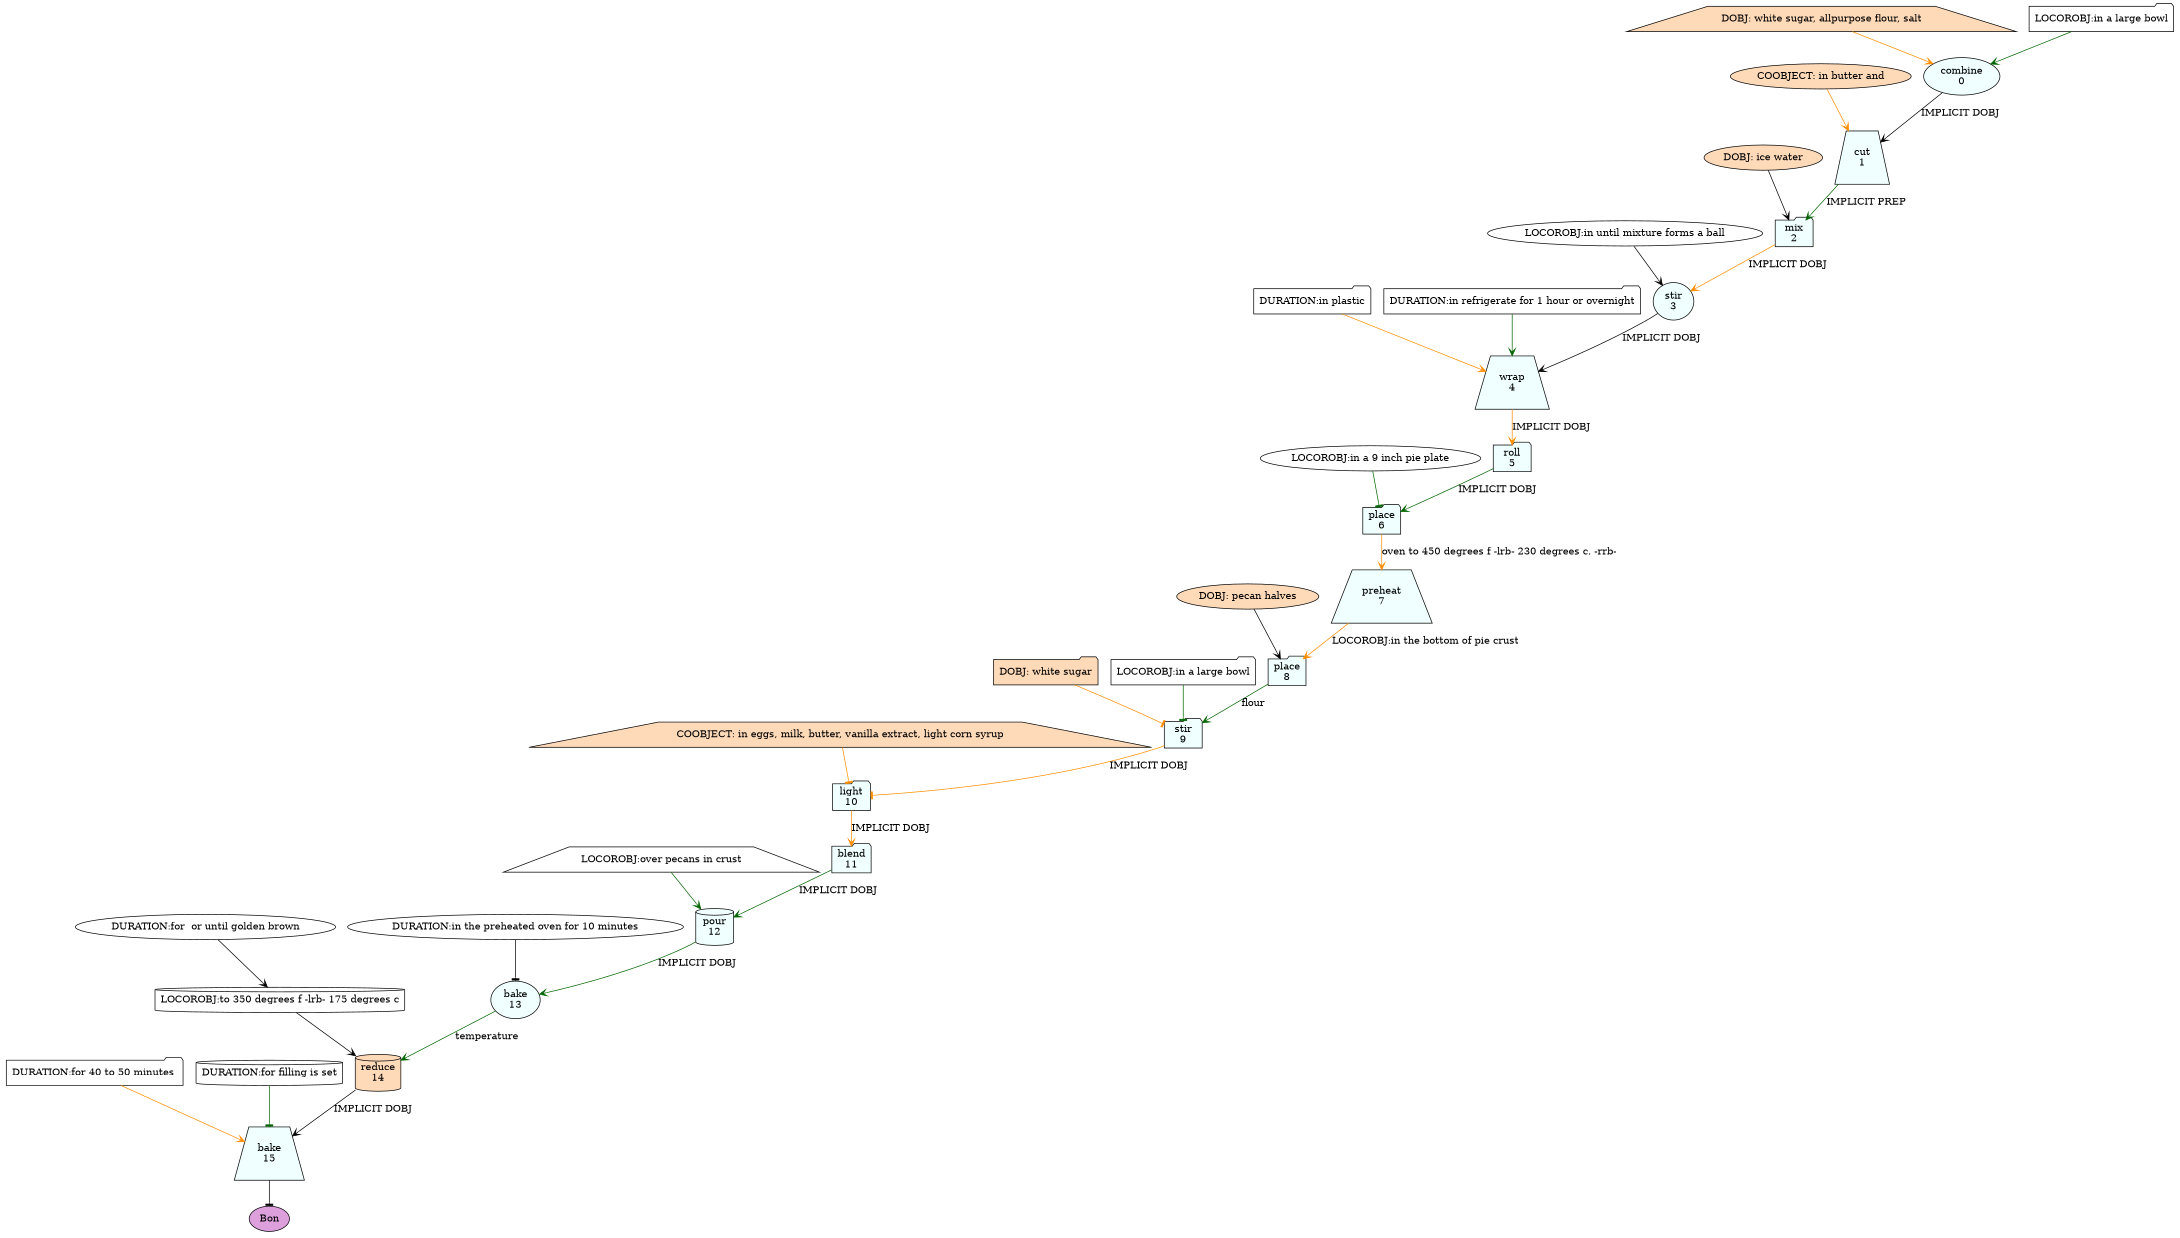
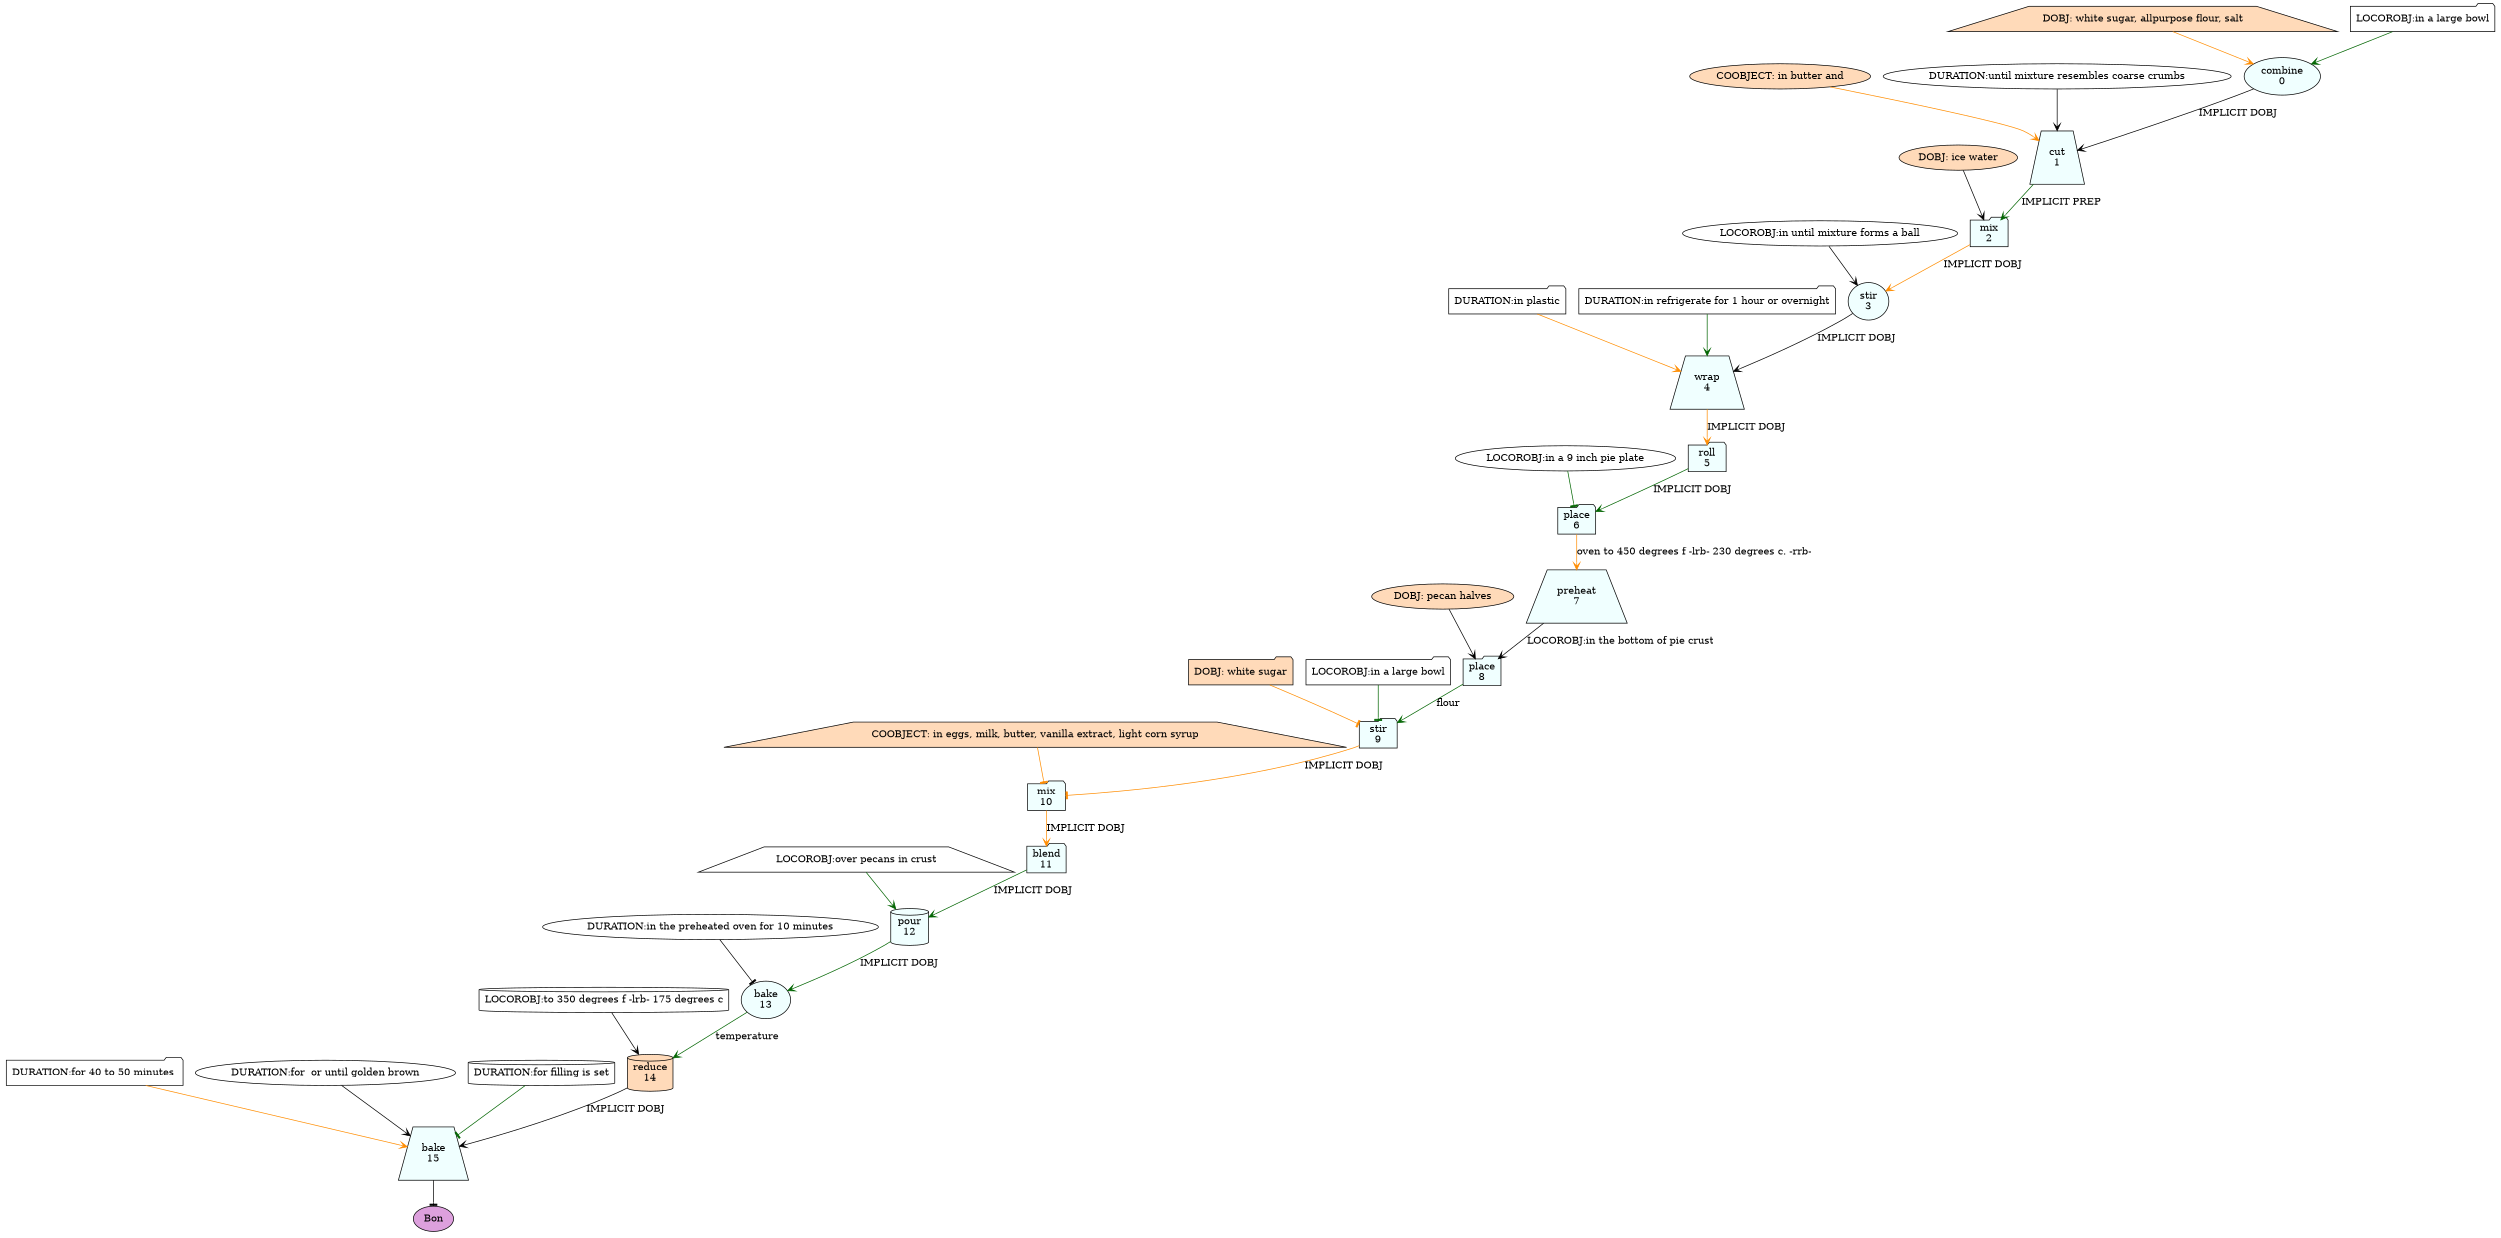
none -> (2057, 76)
(1329, 639) -> (1524, 639)
(851, 797) -> (1046, 797)
(240, 961) -> (373, 1109)
